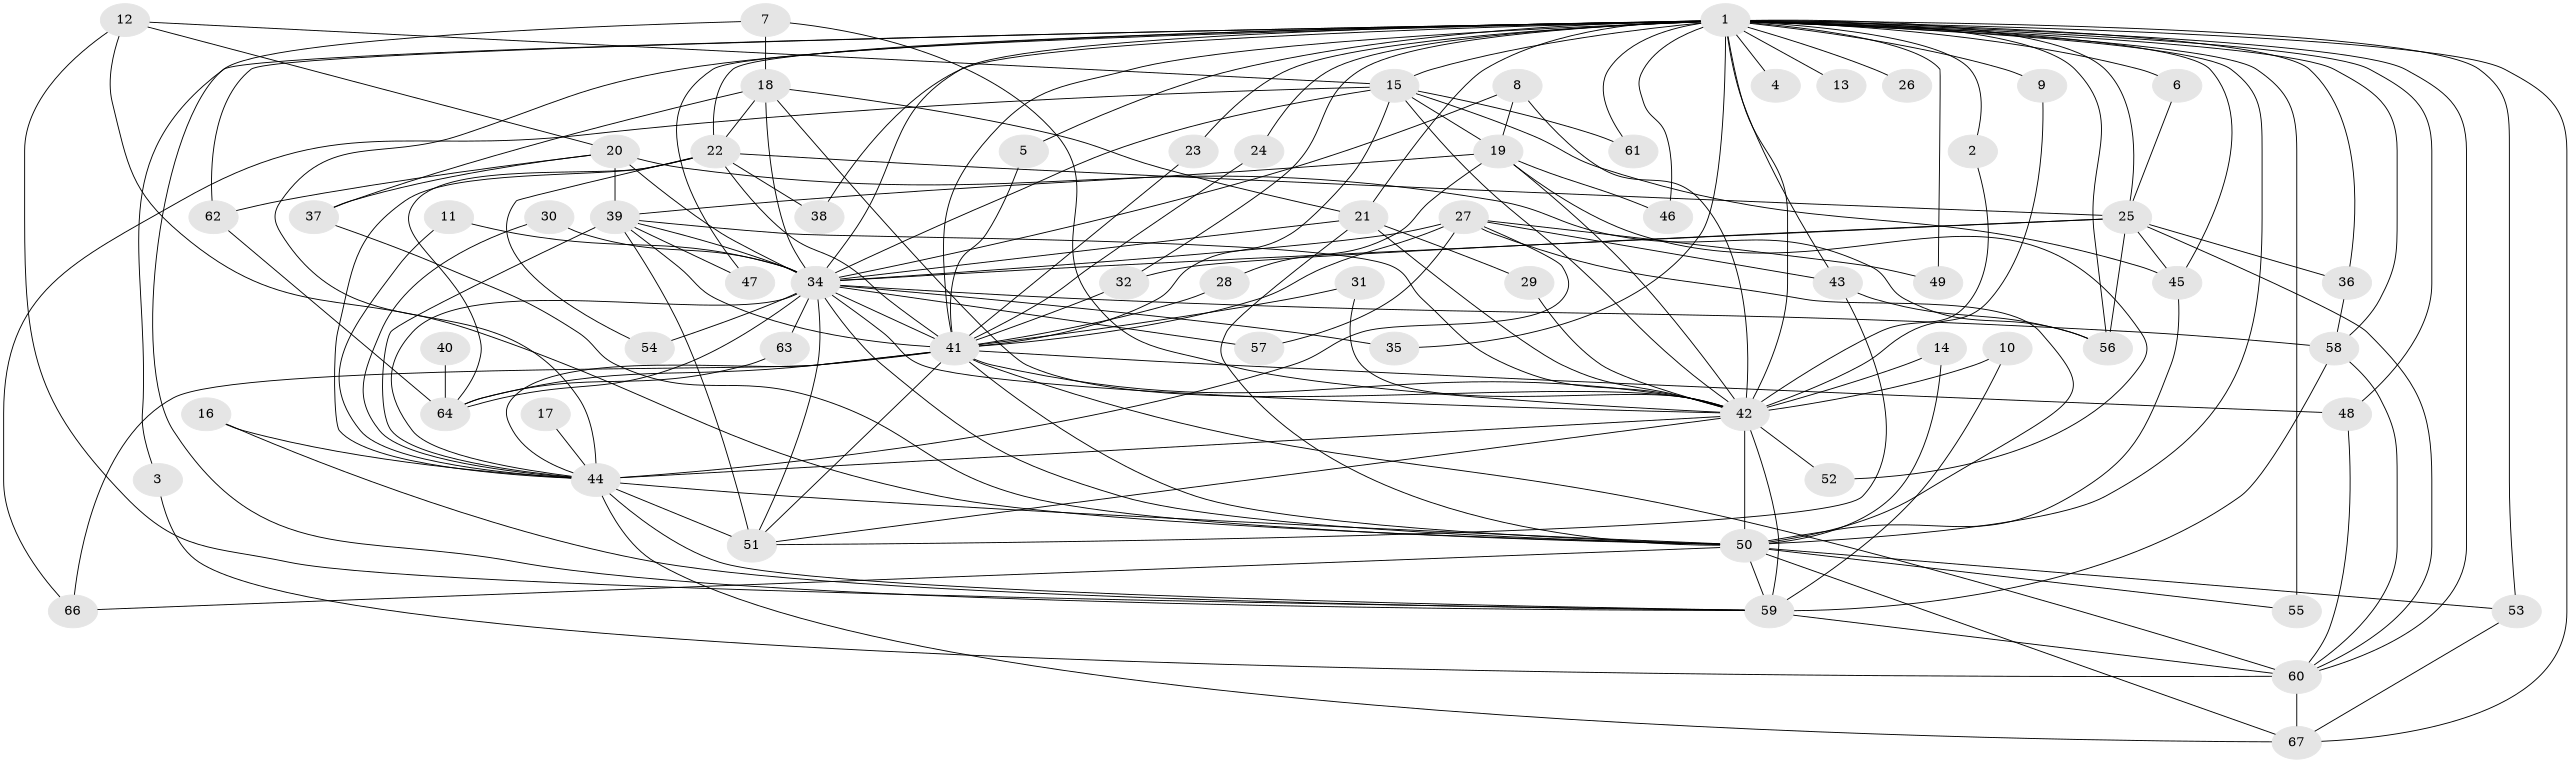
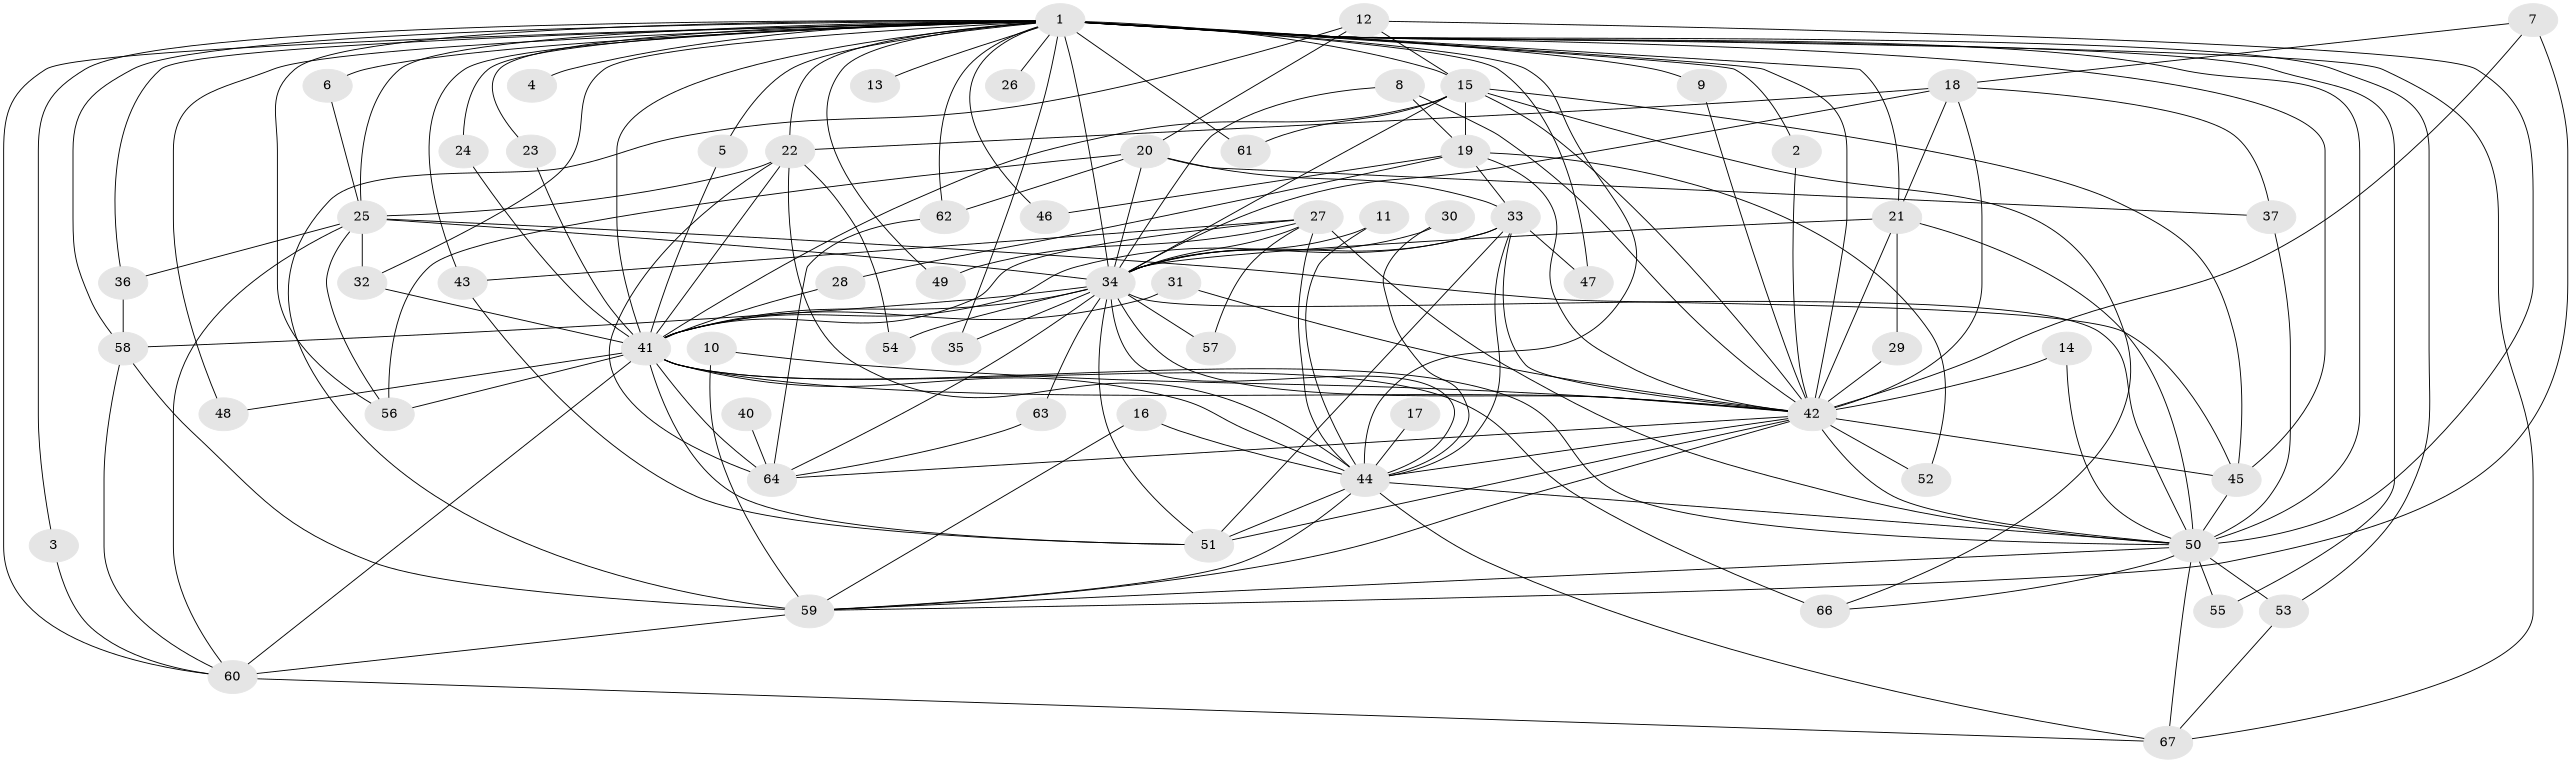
(615, 217) -> (1516, 217)
(819, 217) -> none
(1973, 316) -> (518, 381)
none -> (2024, 447)
none -> (1267, 449)
(2346, 550) -> none
